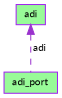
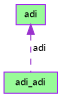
(31, 83) -> (31, 83)
